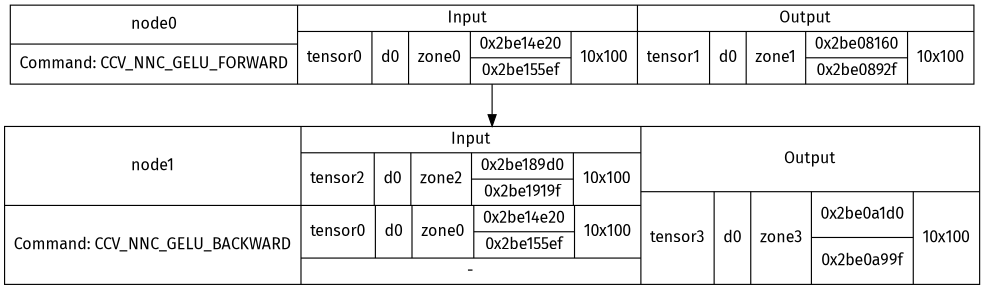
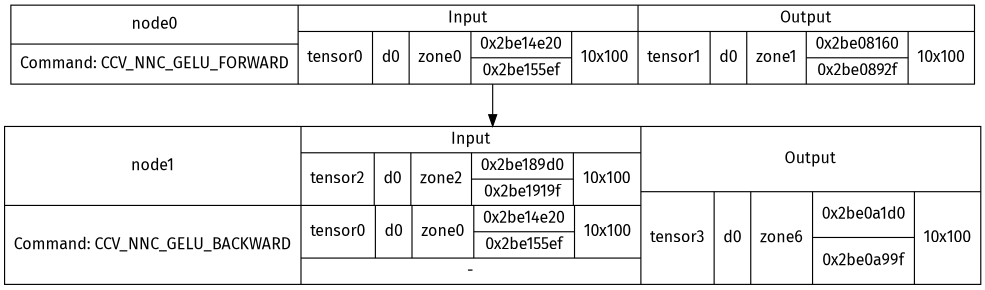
(781, 237) -> (782, 237)
